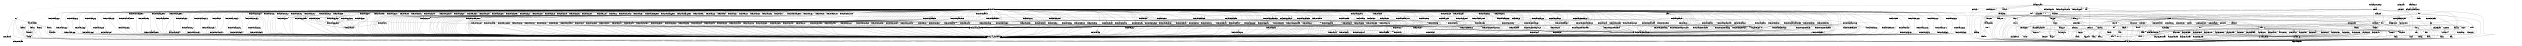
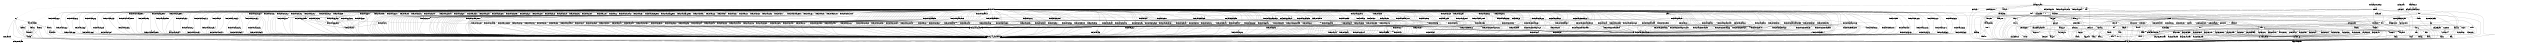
(2055, 23) -> (2055, 23)
(1756, 28) -> (1756, 28)
